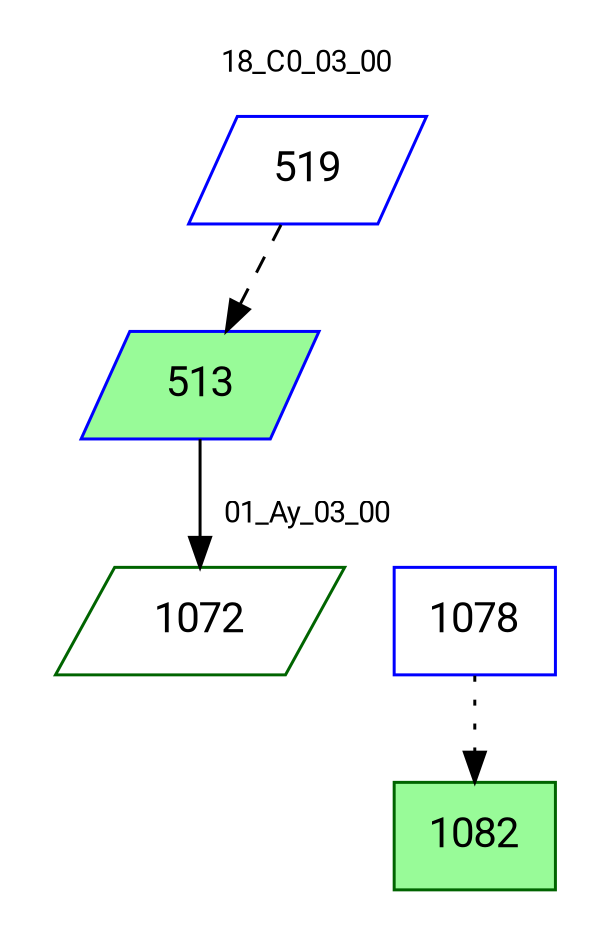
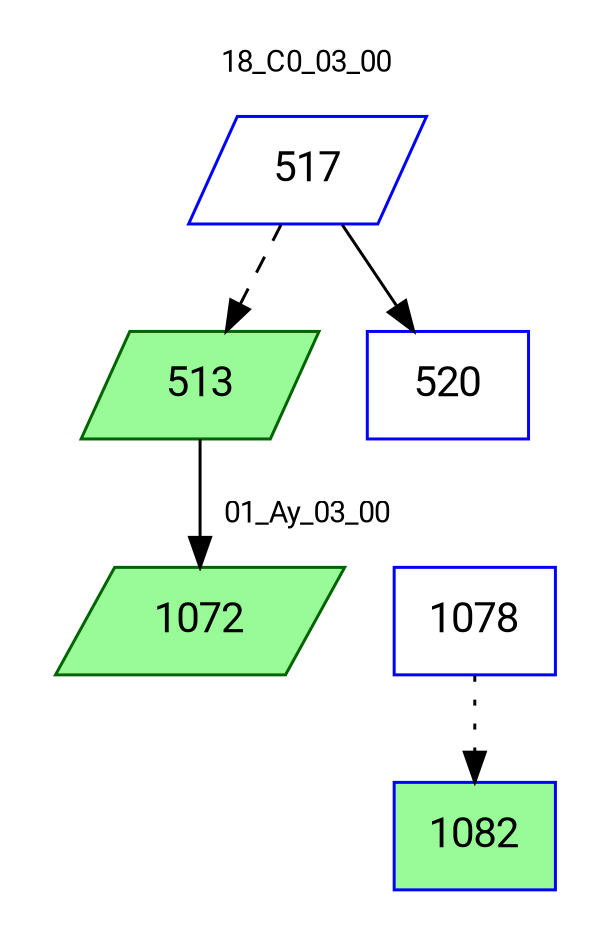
(308, 170) -> (308, 170)
(200, 385) -> (200, 385)
none -> (448, 385)
(200, 621) -> (200, 621)
(475, 836) -> (475, 836)
